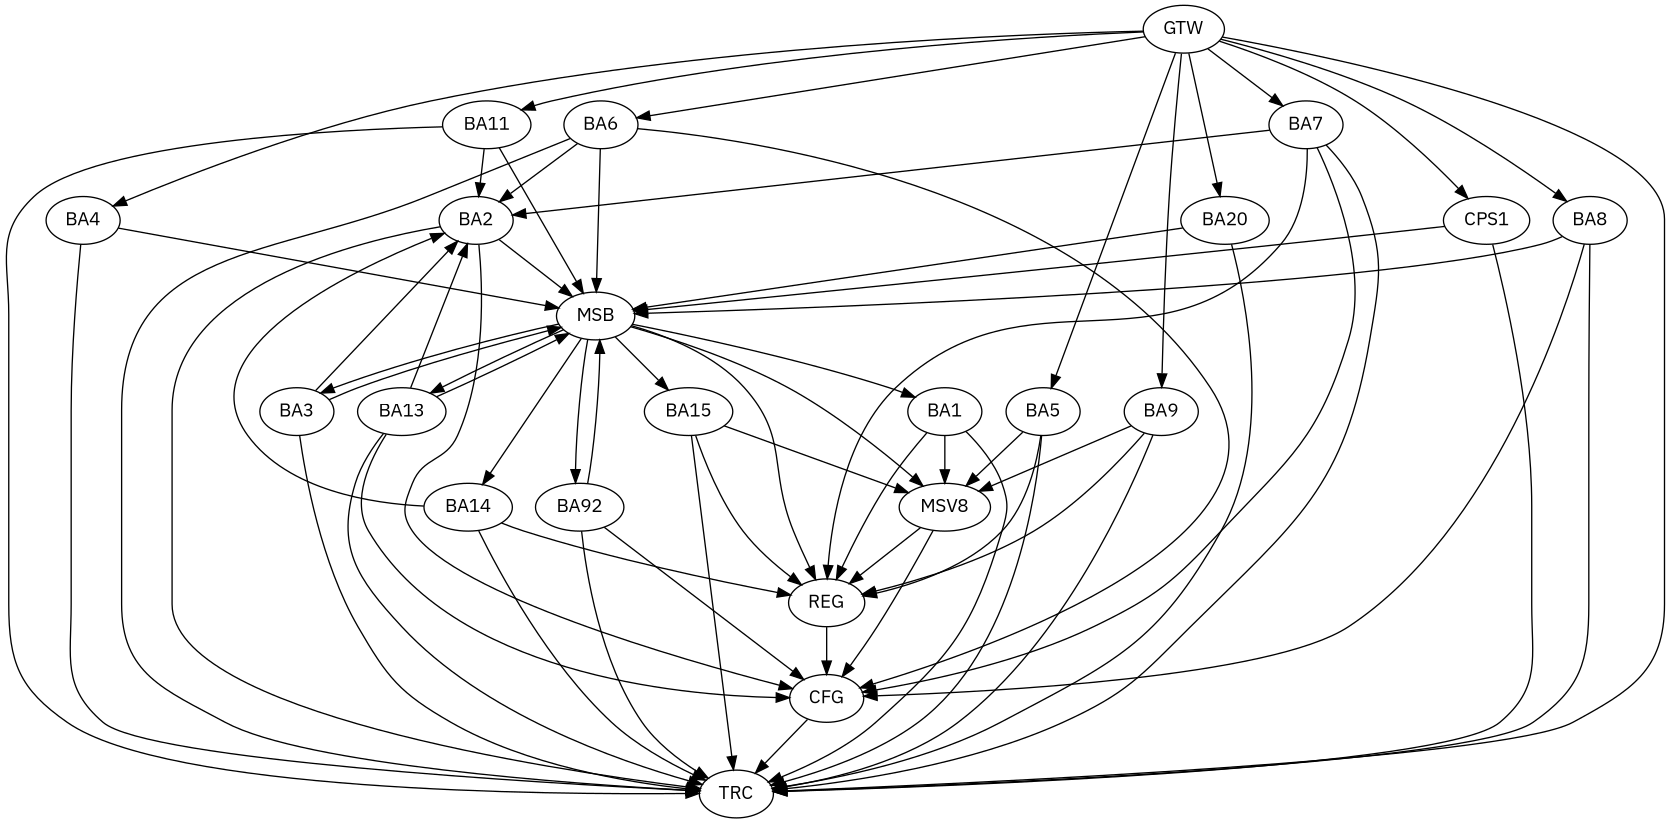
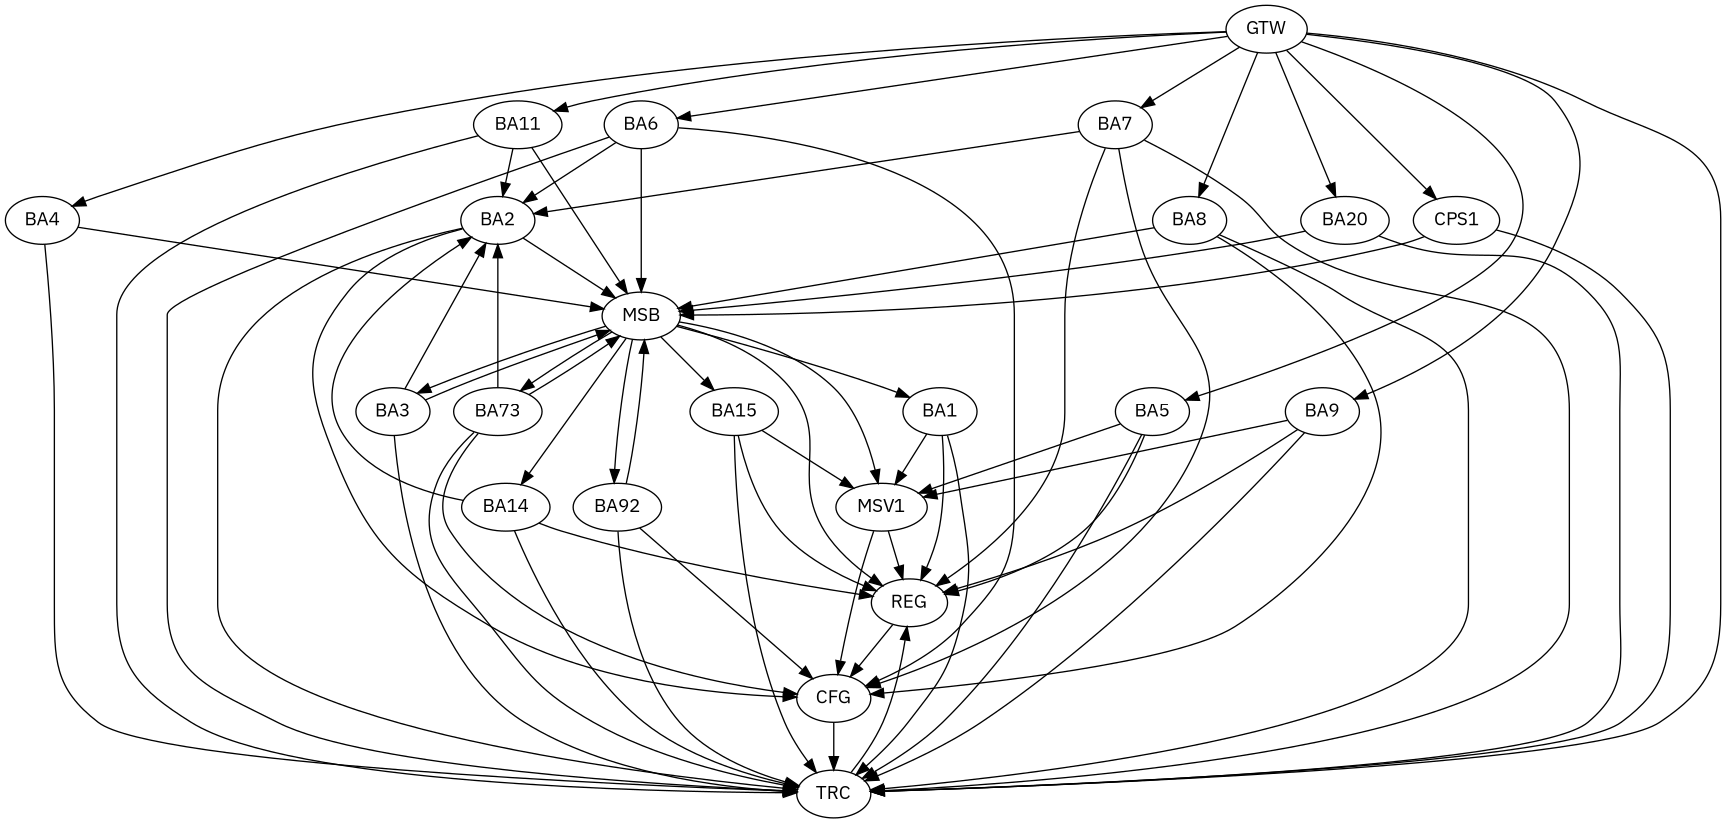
(402, 412) -> (498, 412)
(945, 507) -> (882, 507)
none -> (888, 710)
